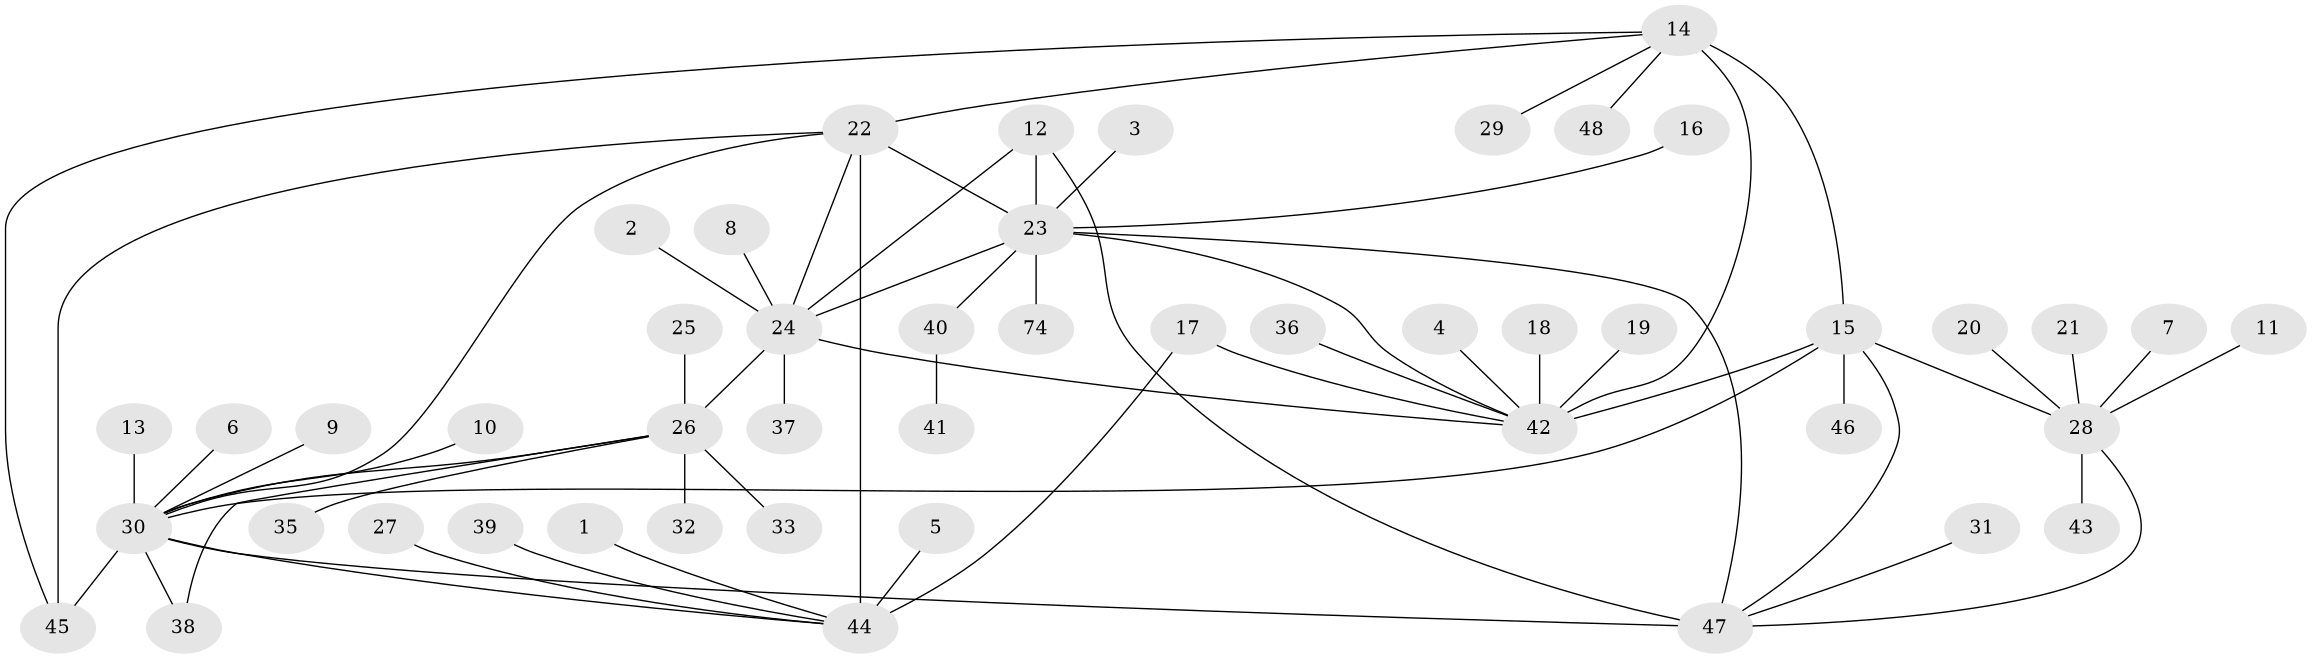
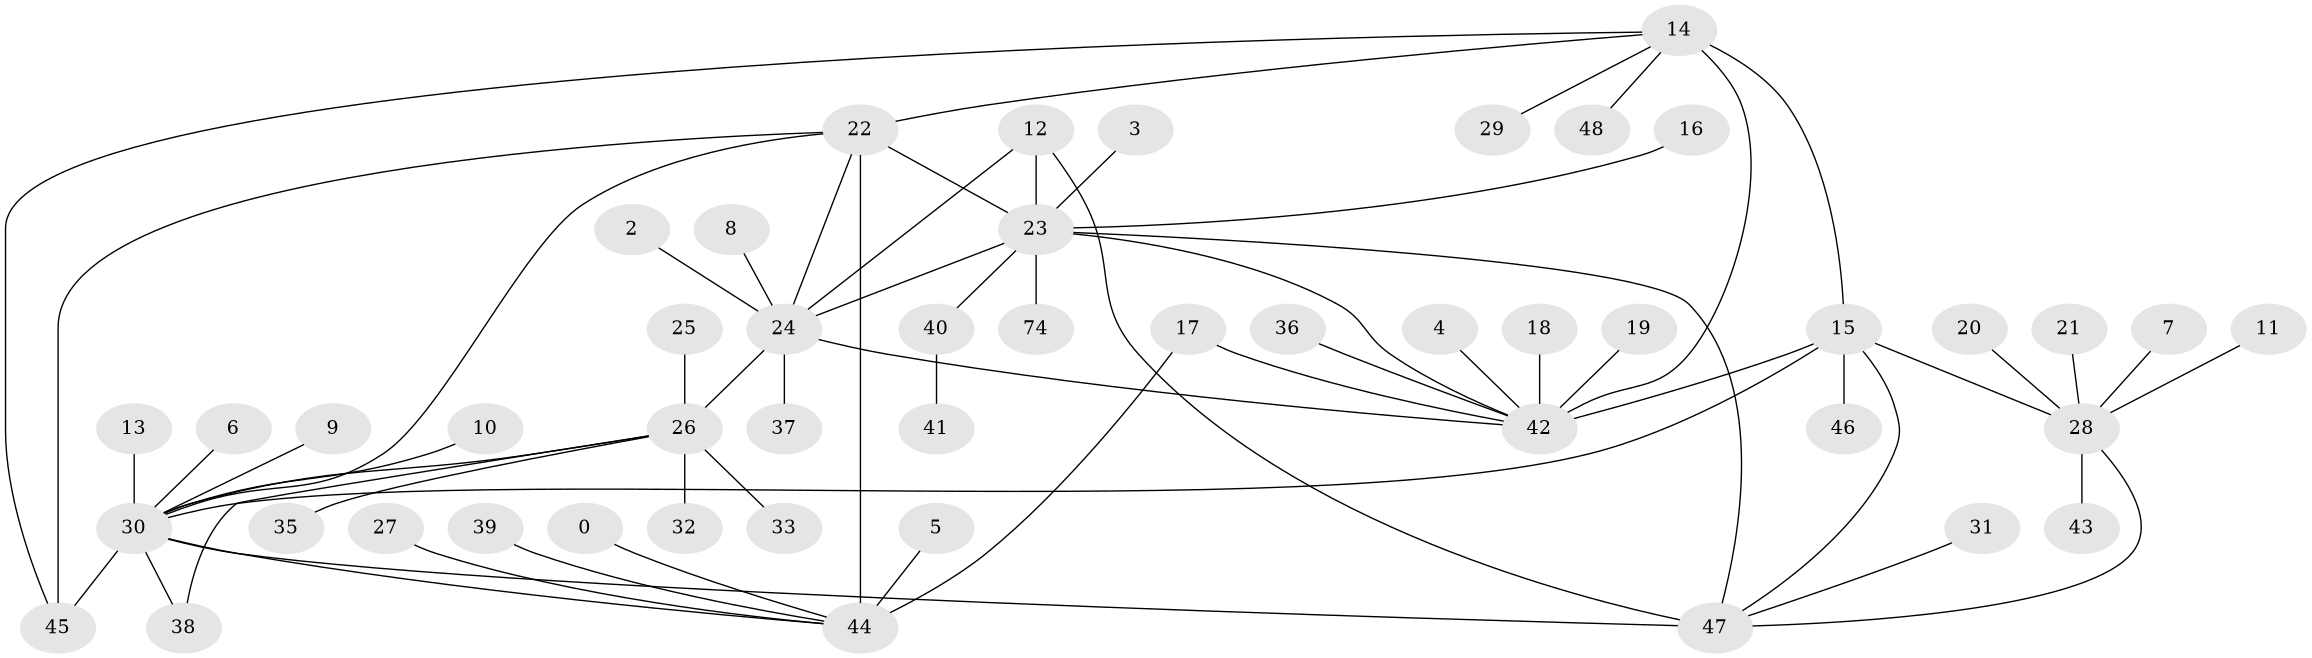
(585, 528) -> (585, 528)
